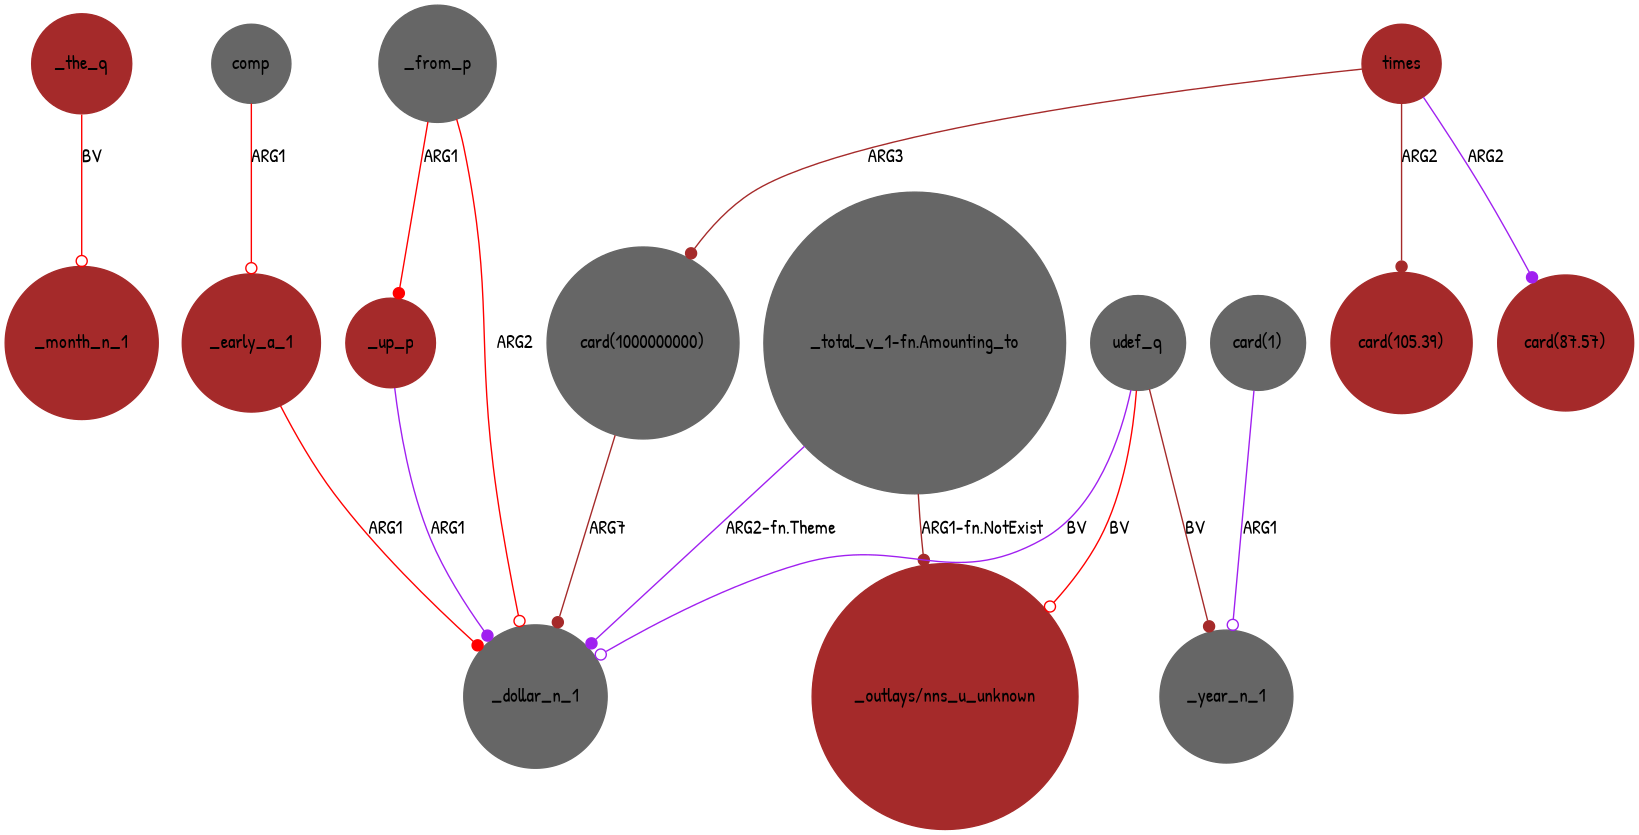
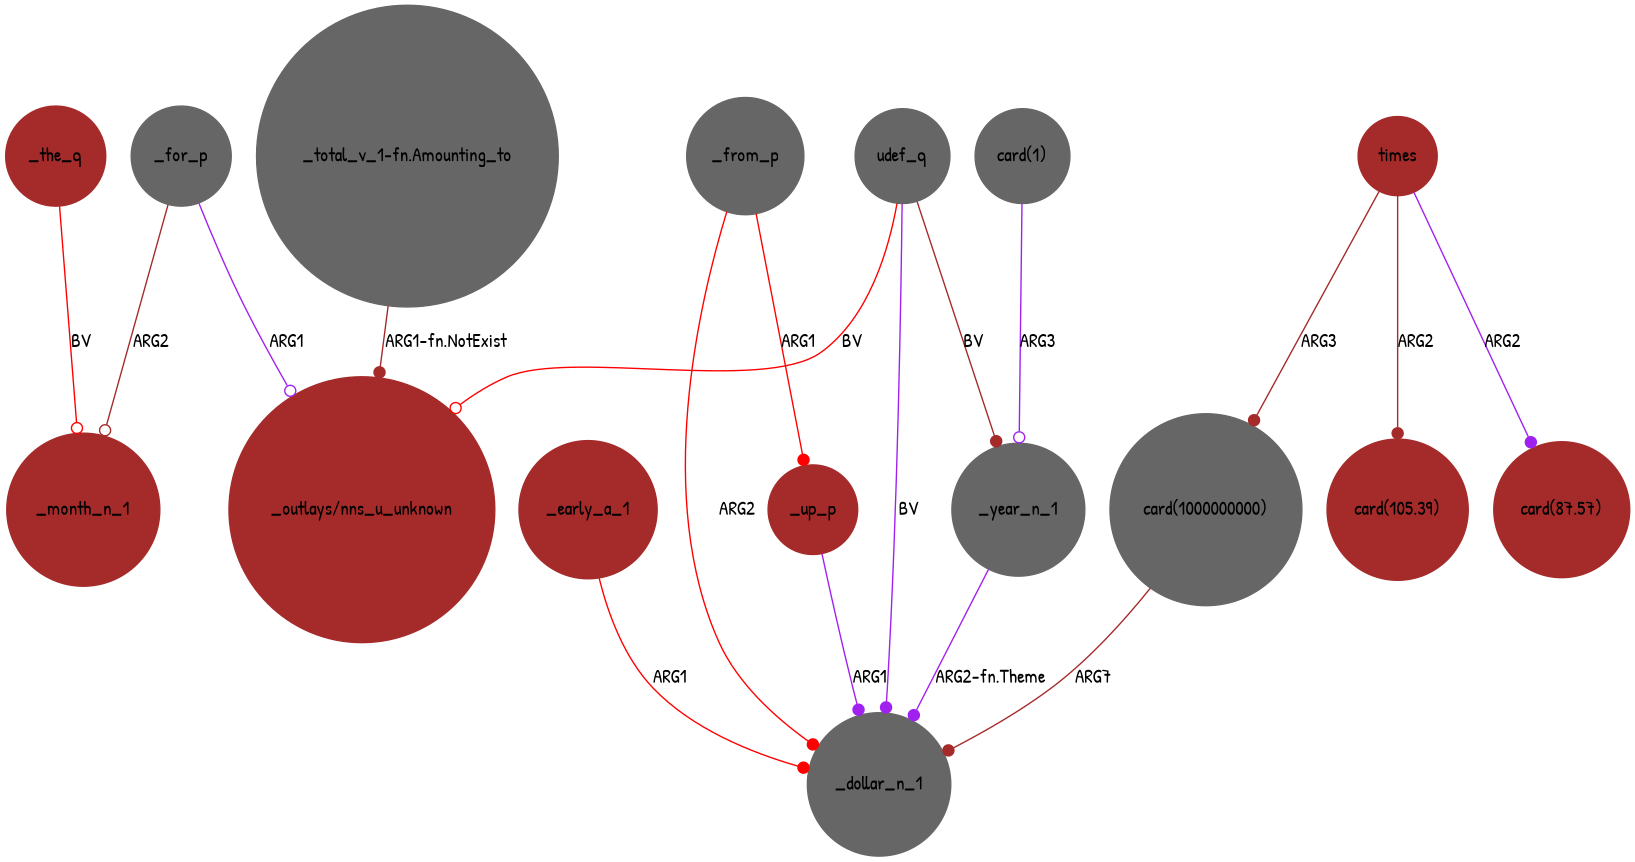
(251, 64) -> none
none -> (181, 156)
(485, 367) -> (687, 494)
(1260, 529) -> (1038, 342)
(700, 543) -> (953, 640)
(906, 558) -> (897, 453)
